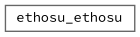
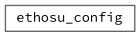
(70, 18) -> (70, 18)
